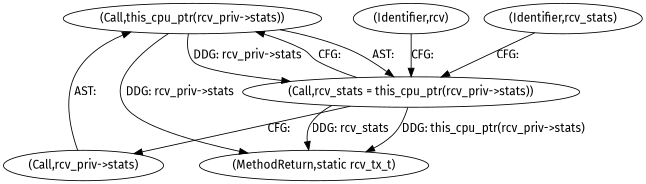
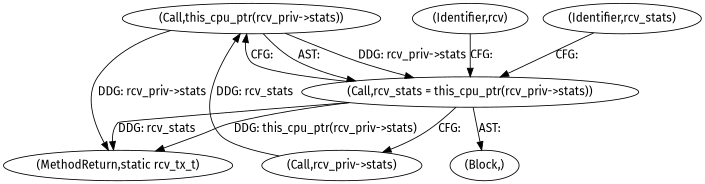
(87, 92) -> (255, 92)
none -> (485, 166)
